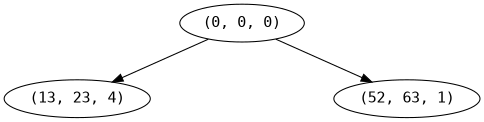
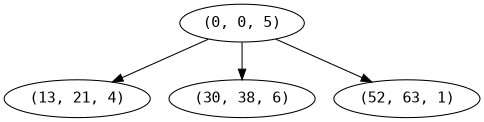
(242, 23) -> (242, 23)
(77, 99) -> (77, 99)
none -> (242, 99)
